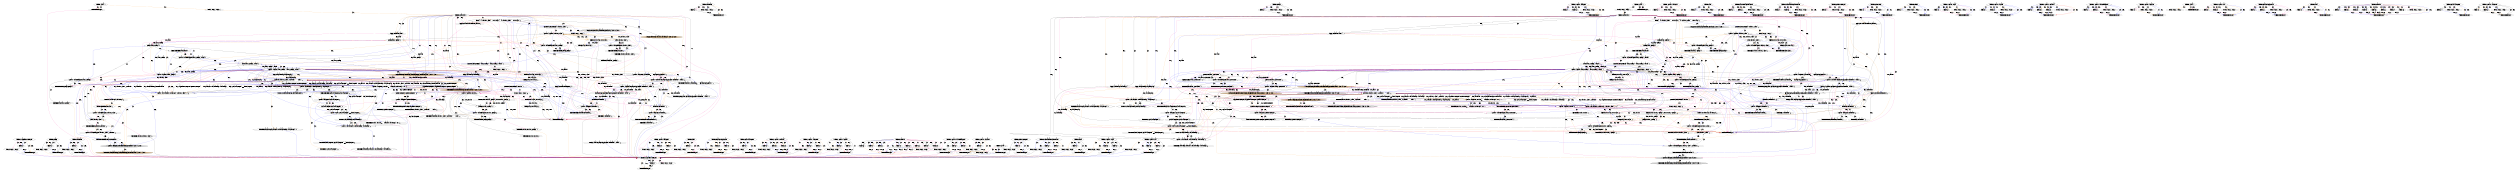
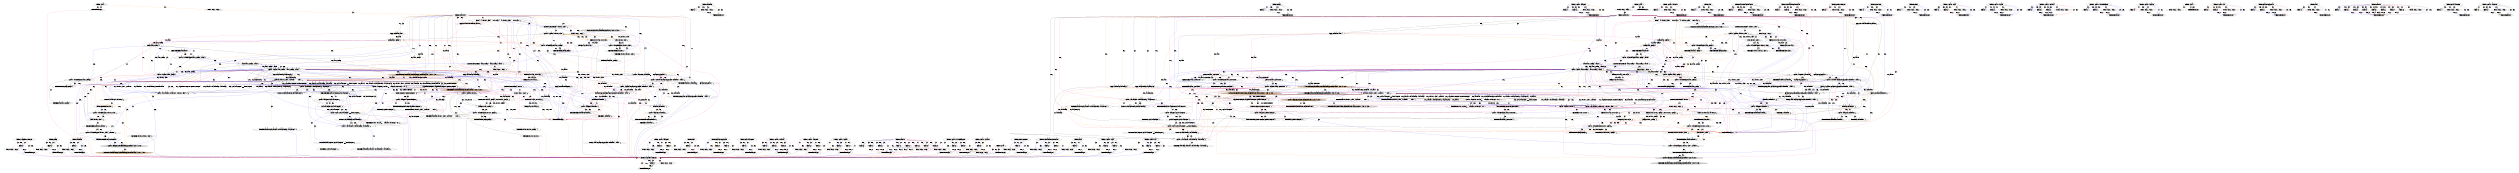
(661, 37) -> none
